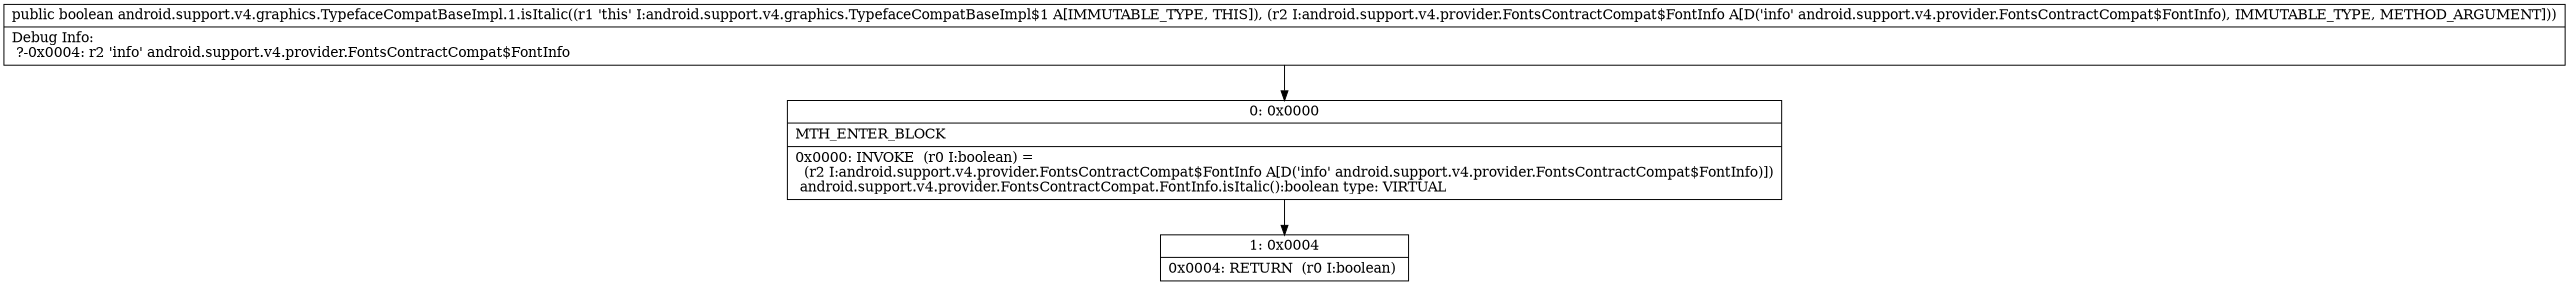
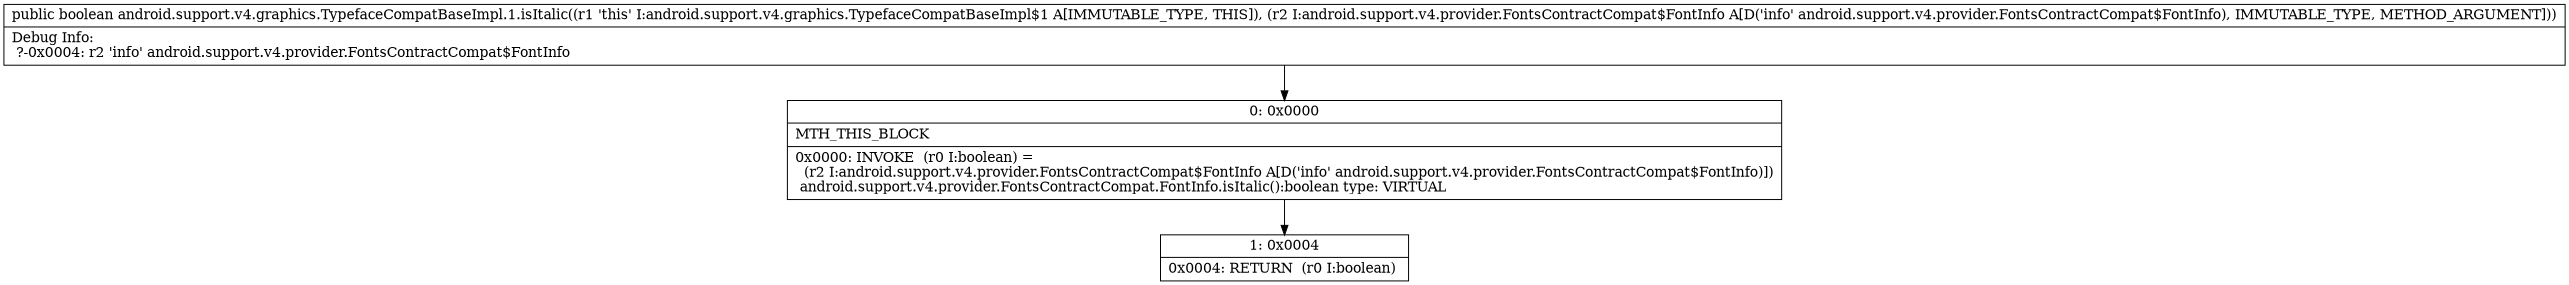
(871, 134) -> (862, 134)
